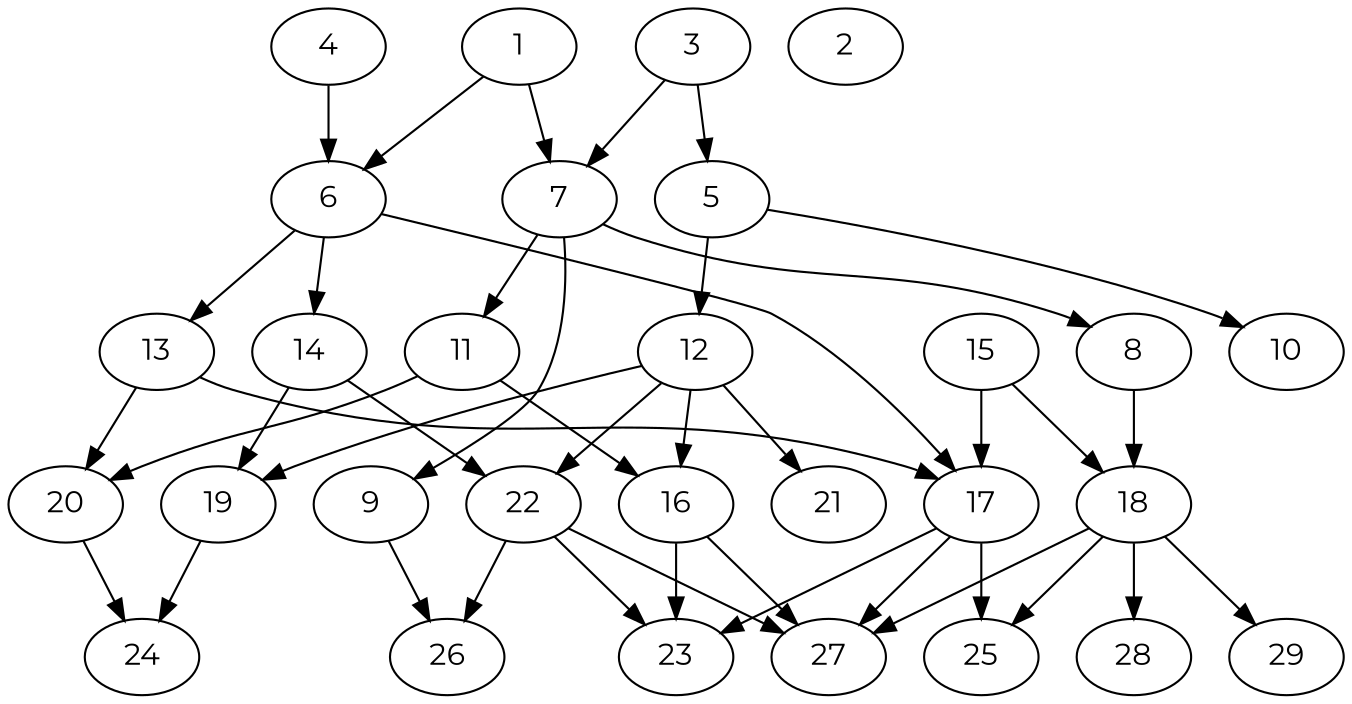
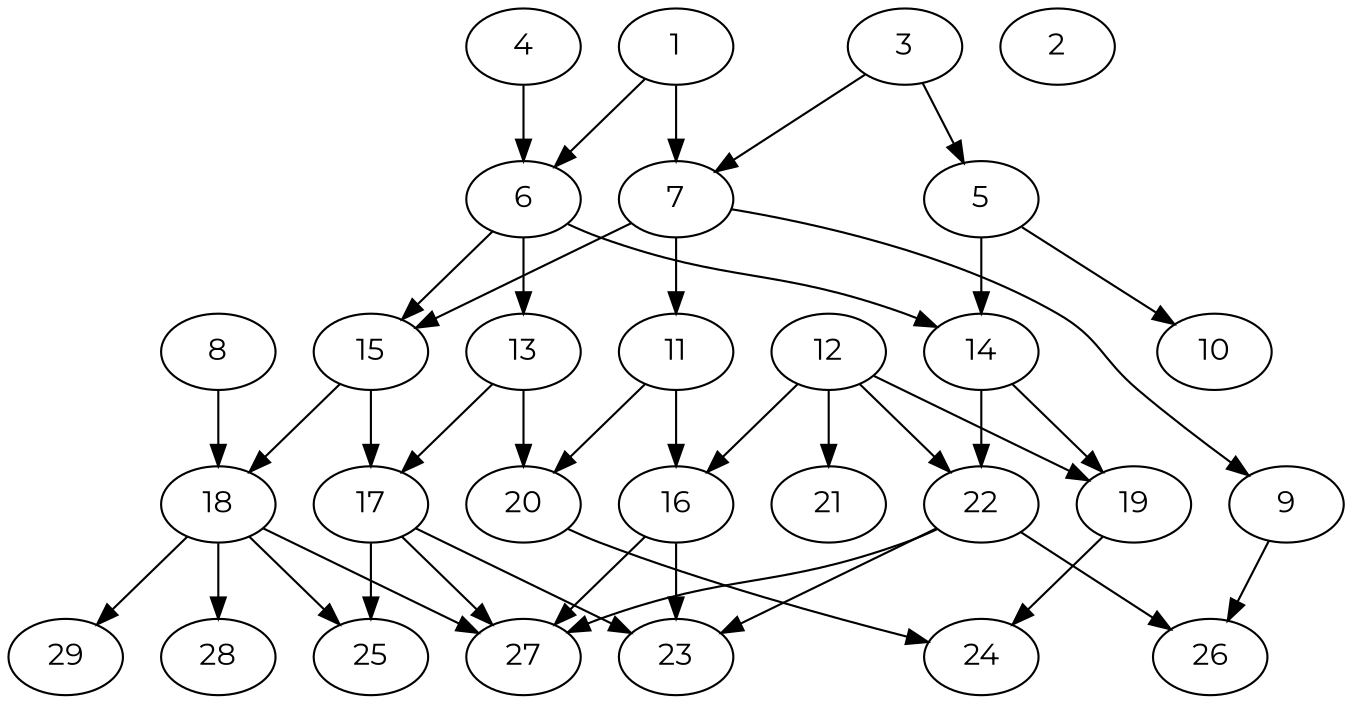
(704, 269) -> (981, 262)
(836, 275) -> (538, 268)
(684, 289) -> (455, 268)
